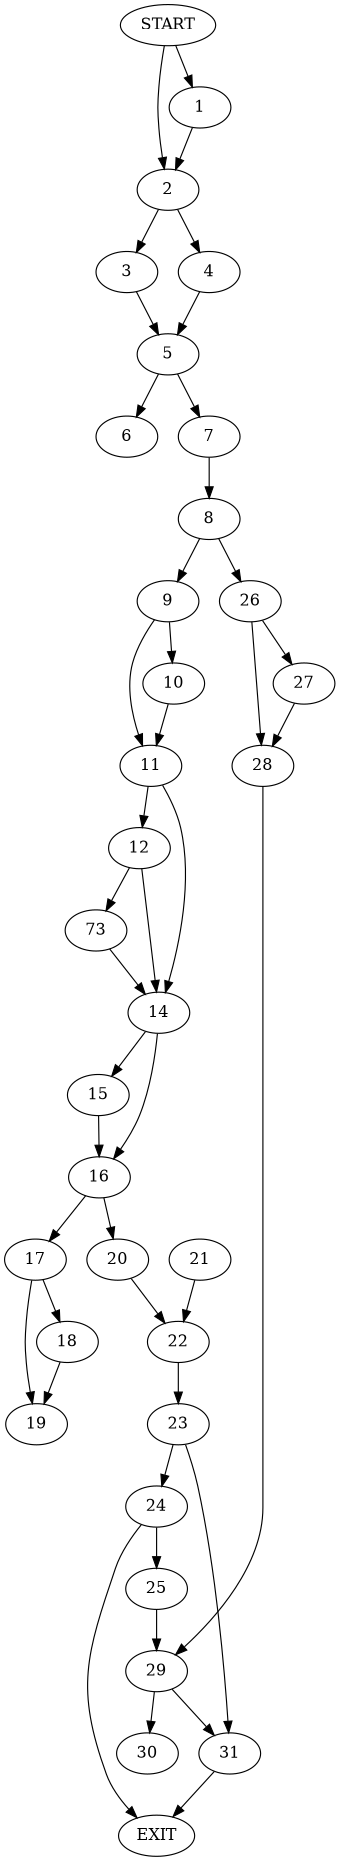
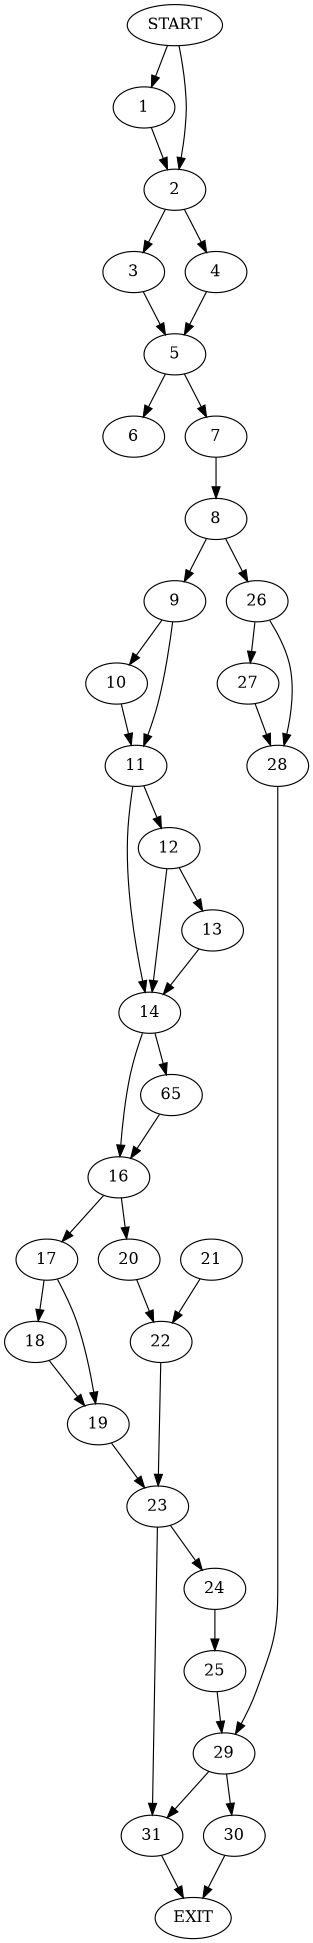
(96, 930) -> (213, 930)
(98, 1095) -> (171, 1095)
none -> (125, 1461)
(89, 1666) -> (217, 1872)
